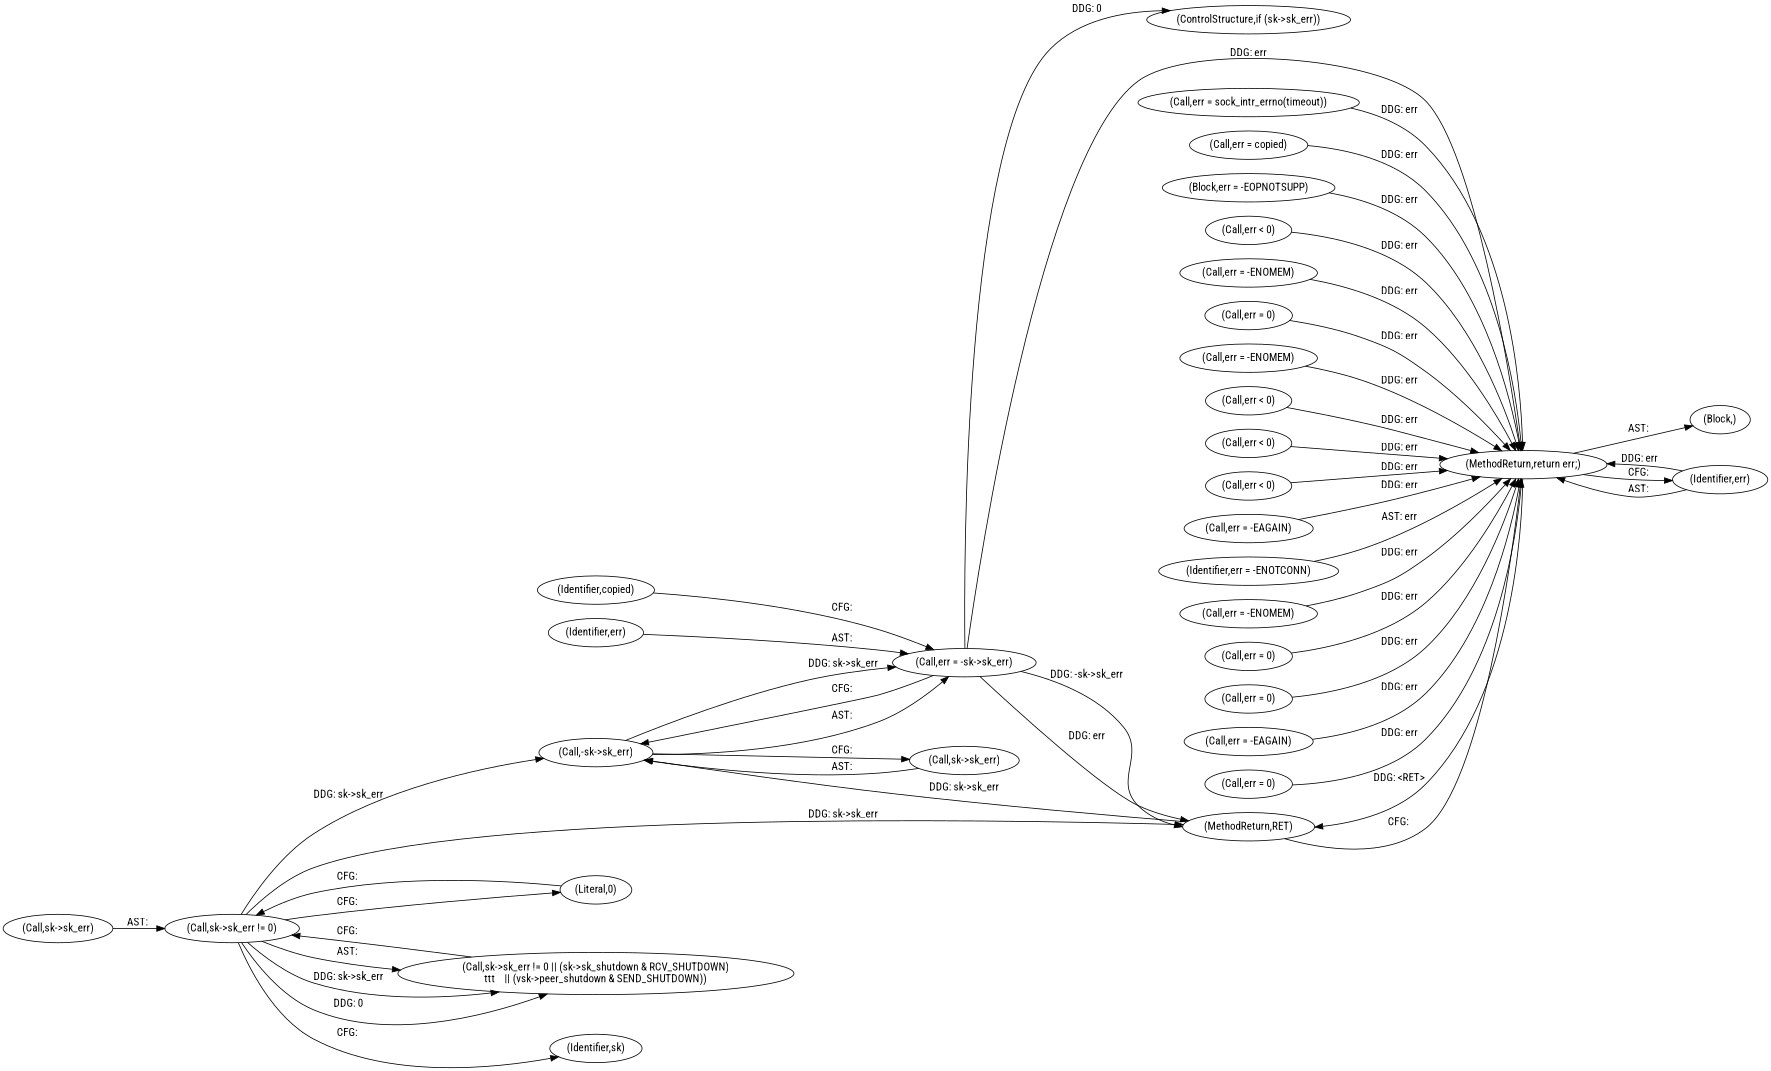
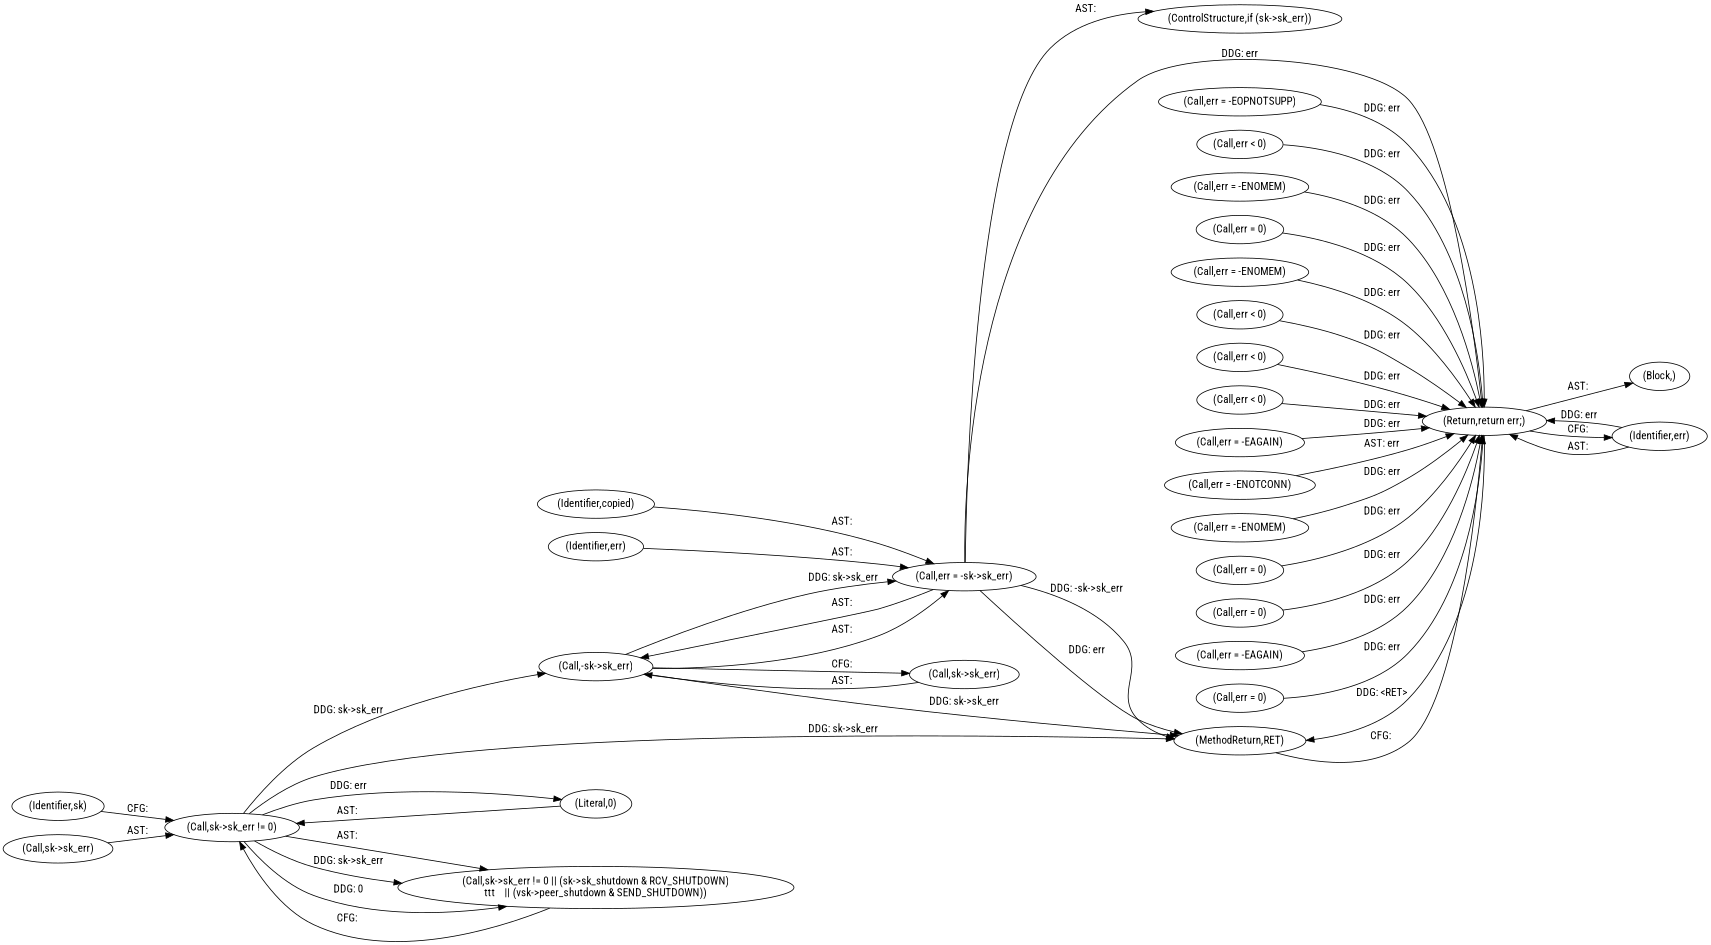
(1087, 9) -> (1087, 9)
(1249, 103) -> none
(1249, 145) -> none
(1249, 188) -> (1240, 102)
(1523, 465) -> (1484, 421)
(1249, 571) -> (1240, 485)
(843, 608) -> (843, 522)
(843, 689) -> (843, 603)
(919, 797) -> (907, 709)
(349, 877) -> (349, 811)
(349, 902) -> (349, 786)
(369, 1059) -> (133, 815)
